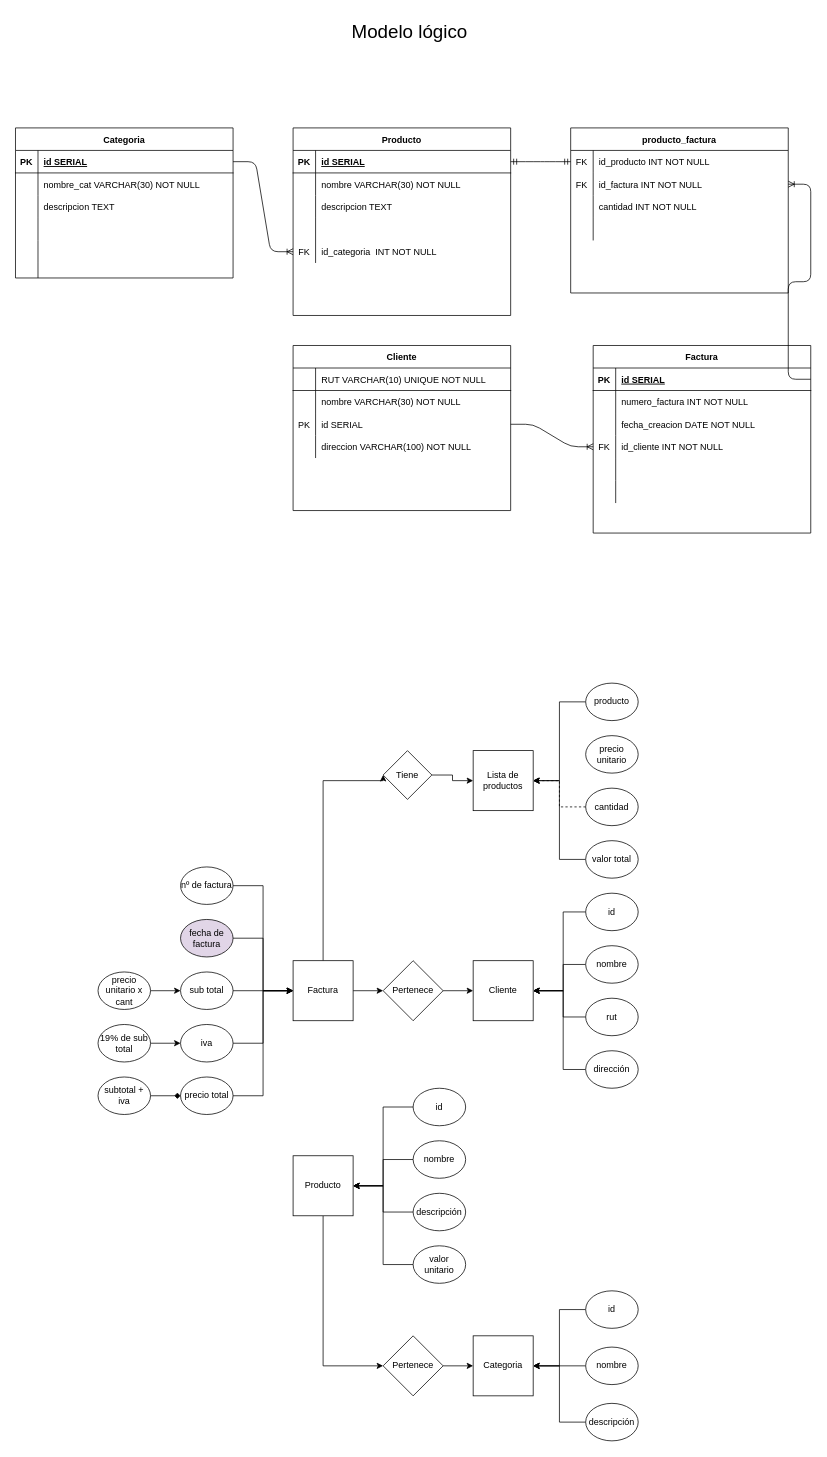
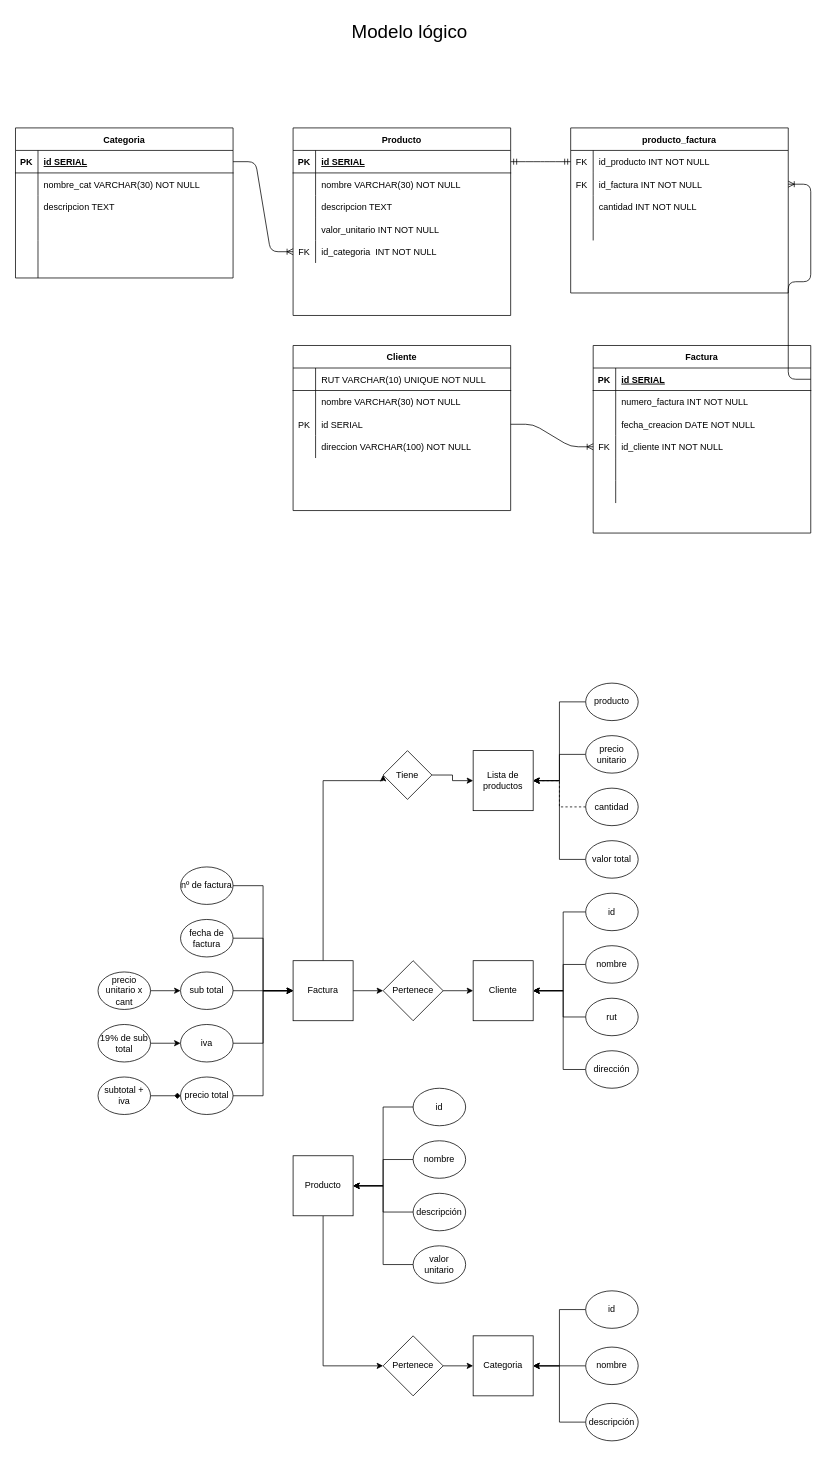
none -> (413, 229)
none -> (573, 754)
(207, 938) -> (207, 938)
